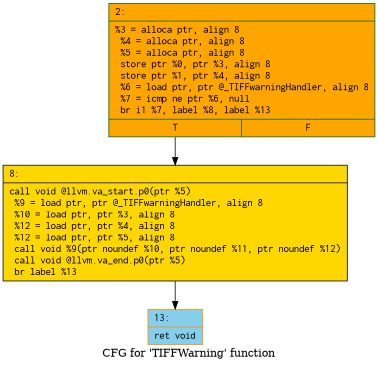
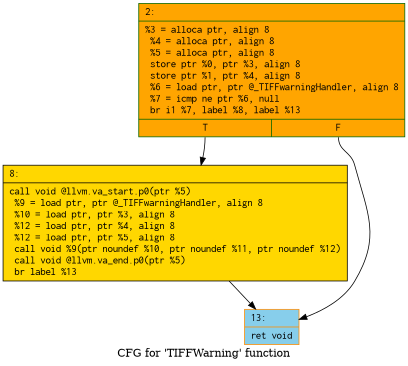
none -> (370, 238)
